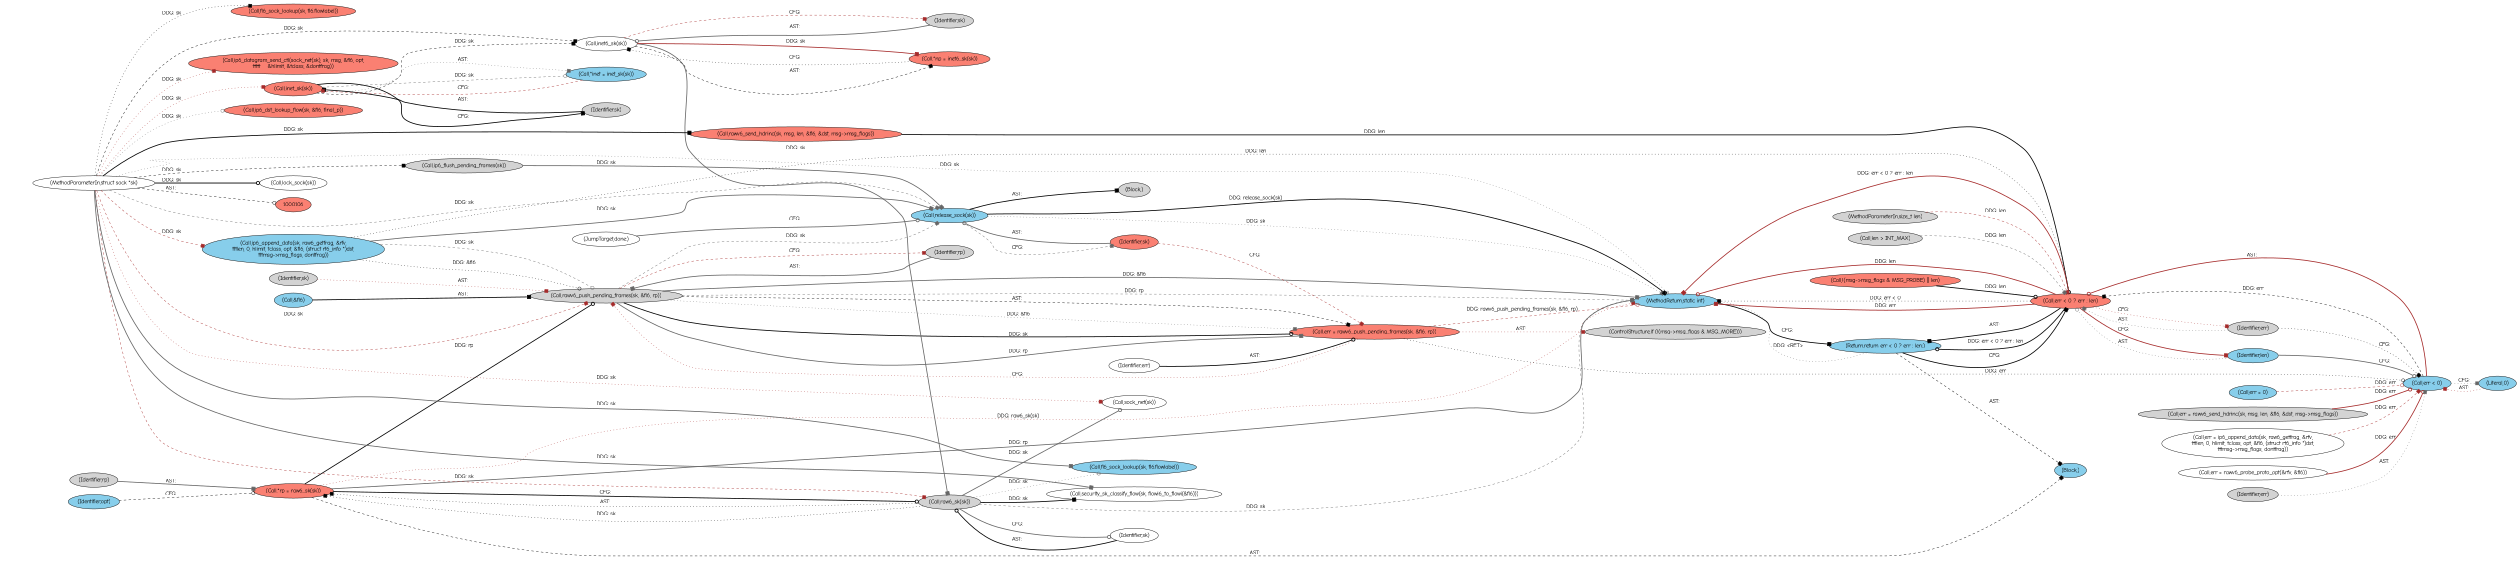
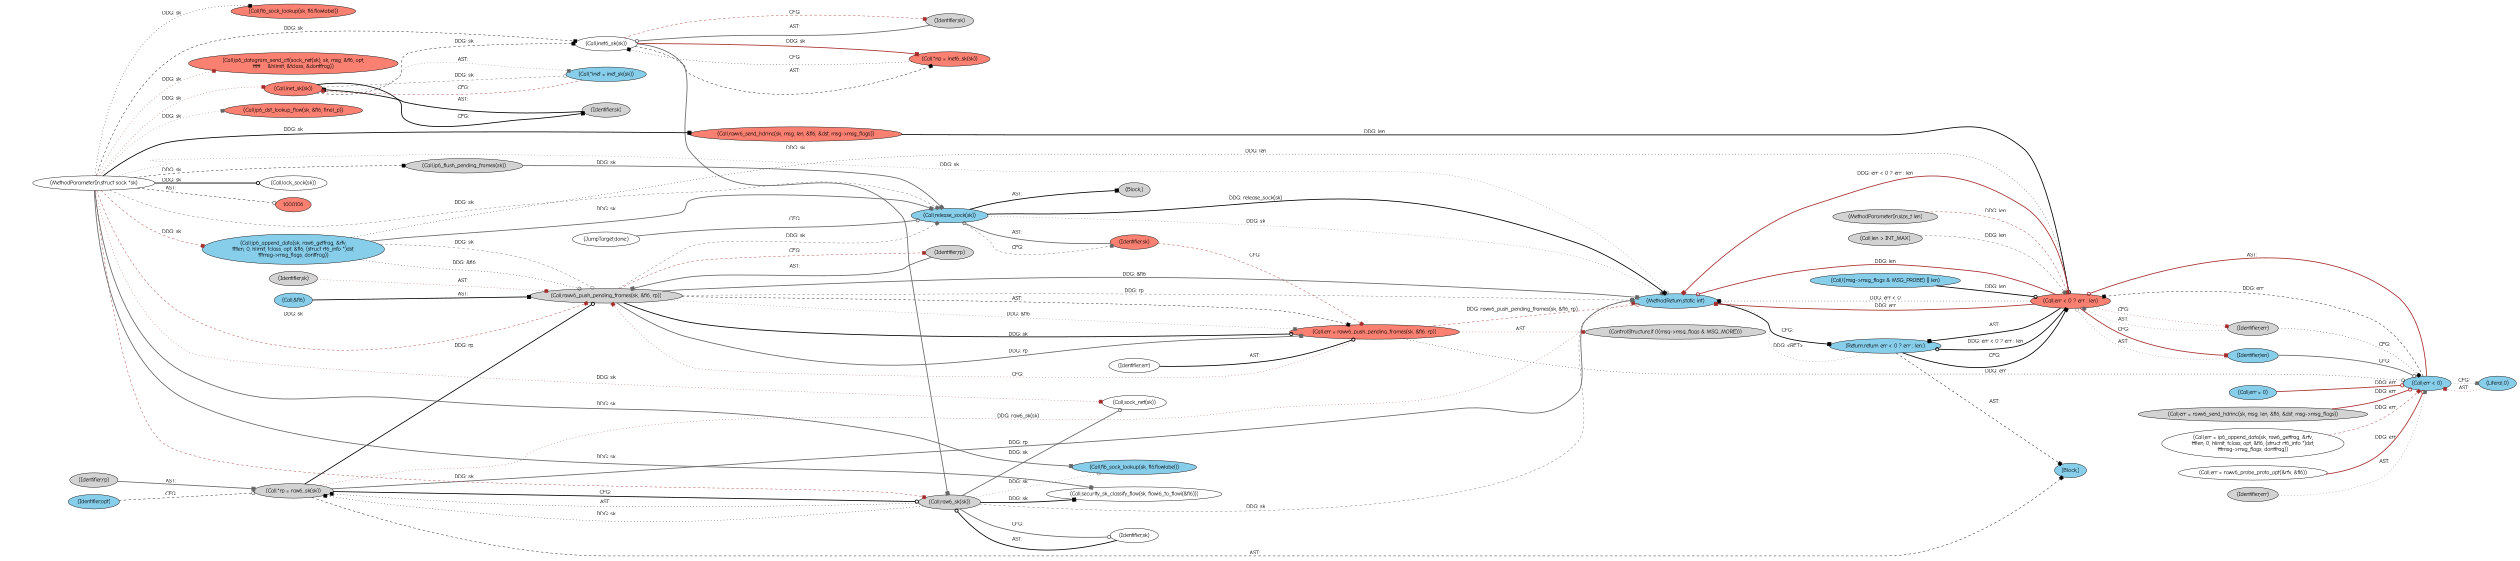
(153, 130) -> (153, 130)
(1885, 281) -> (1885, 281)
(2339, 389) -> (2339, 389)
(293, 491) -> (293, 491)
